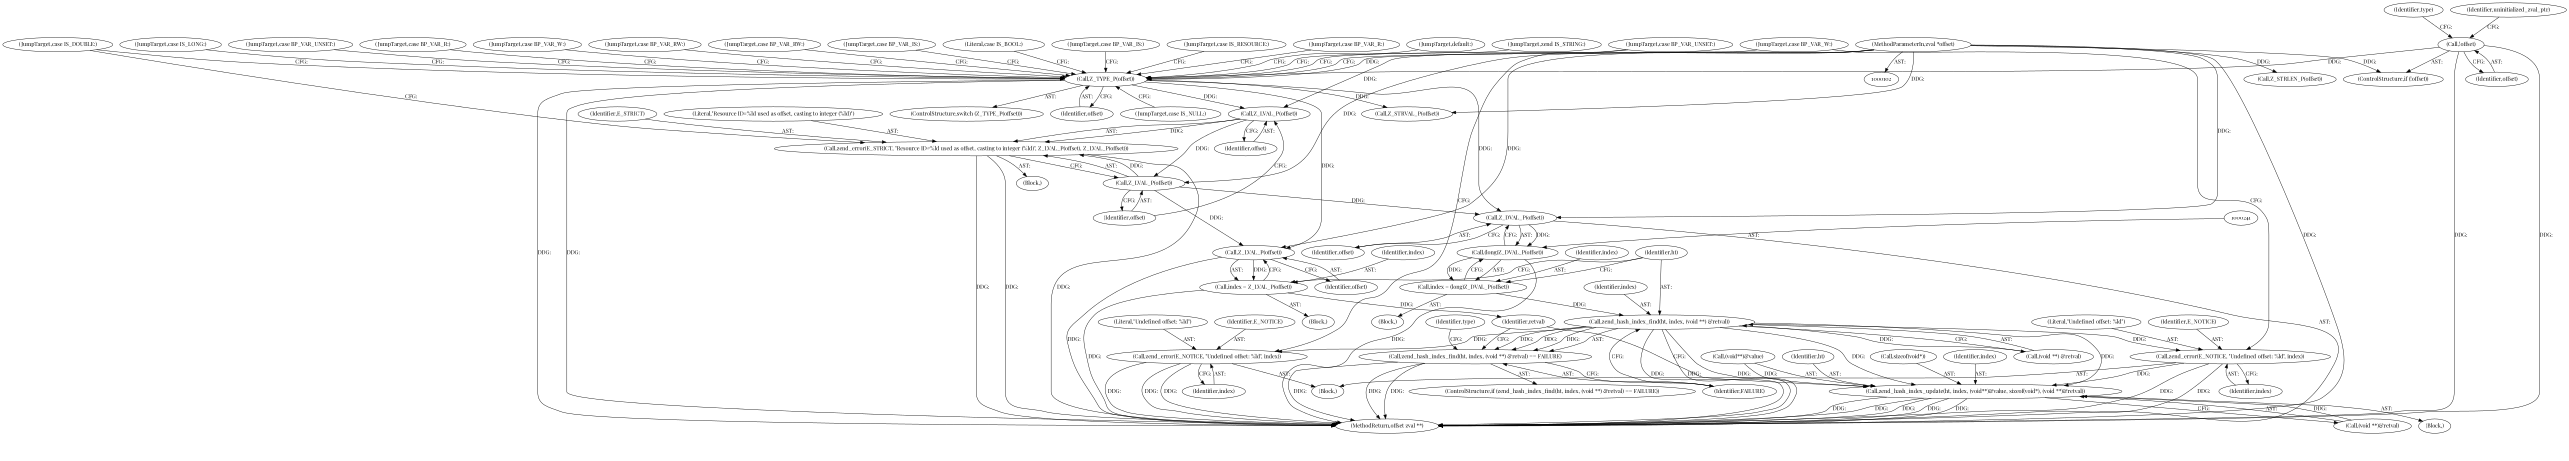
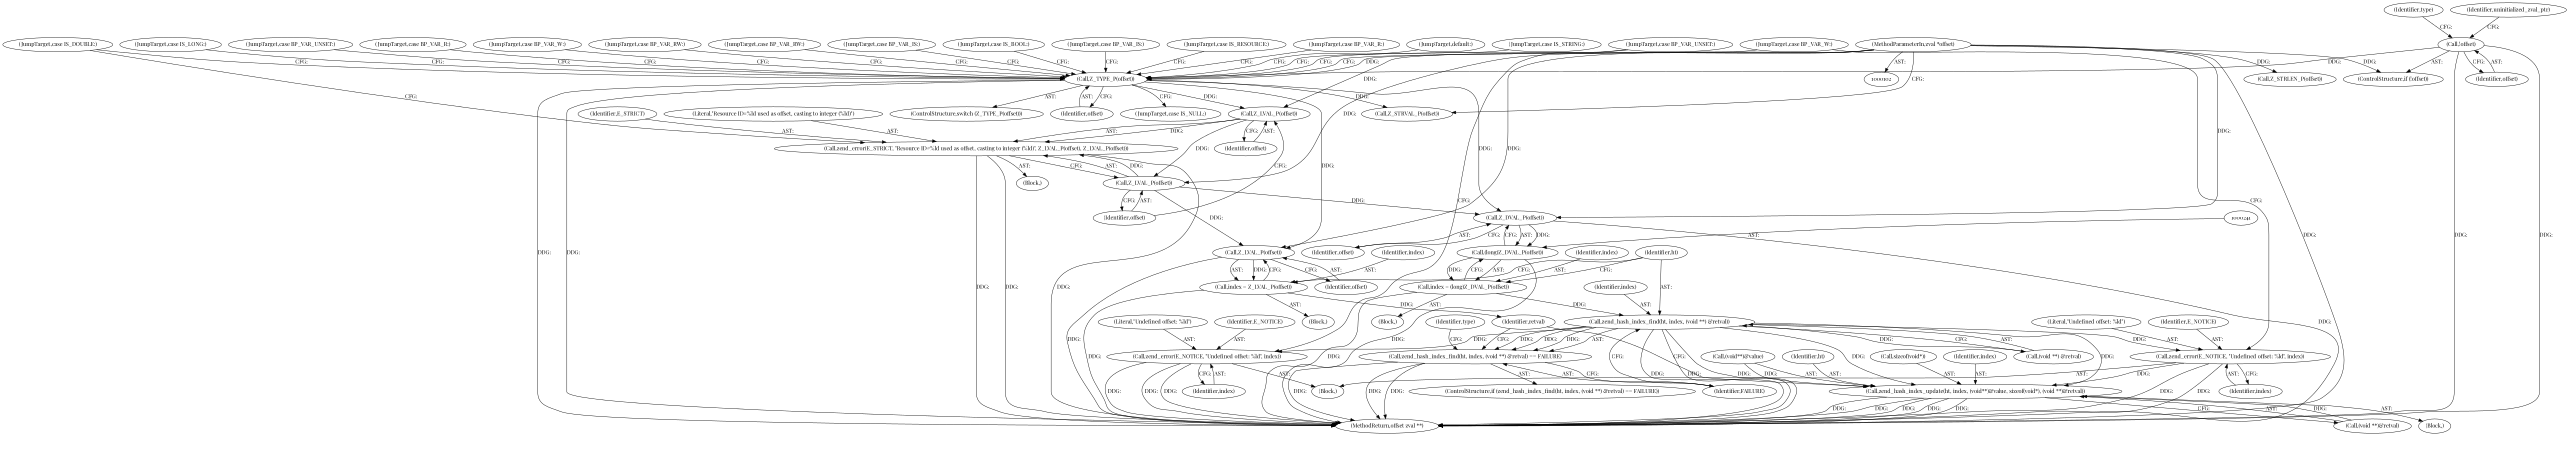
(994, 45) -> (994, 45)
(1547, 45) -> (1547, 45)
(1919, 79) -> (1919, 79)
(1136, 99) -> (1149, 92)
(2326, 322) -> (2326, 322)
none -> (1318, 359)
